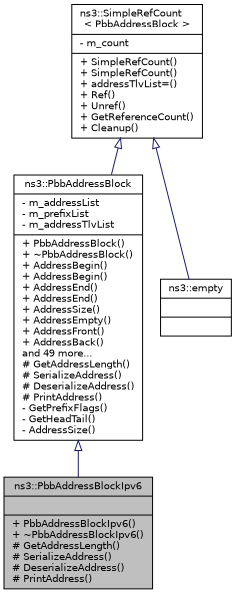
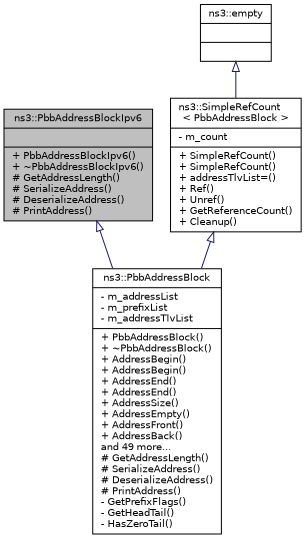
(173, 214) -> (236, 85)
(59, 430) -> (137, 524)
(78, 464) -> (106, 250)
